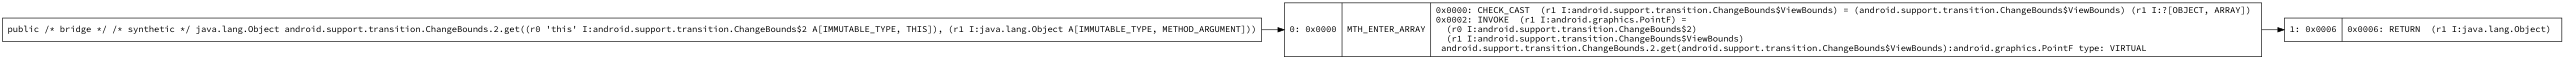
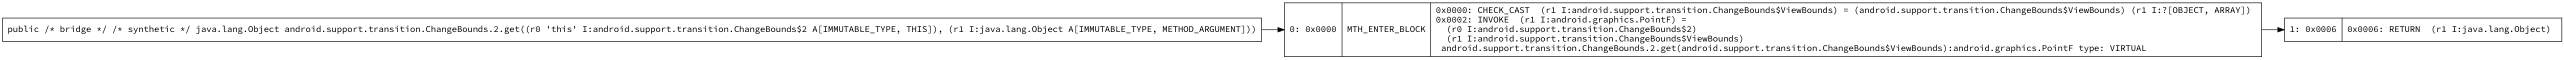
(1386, 29) -> (1386, 29)
